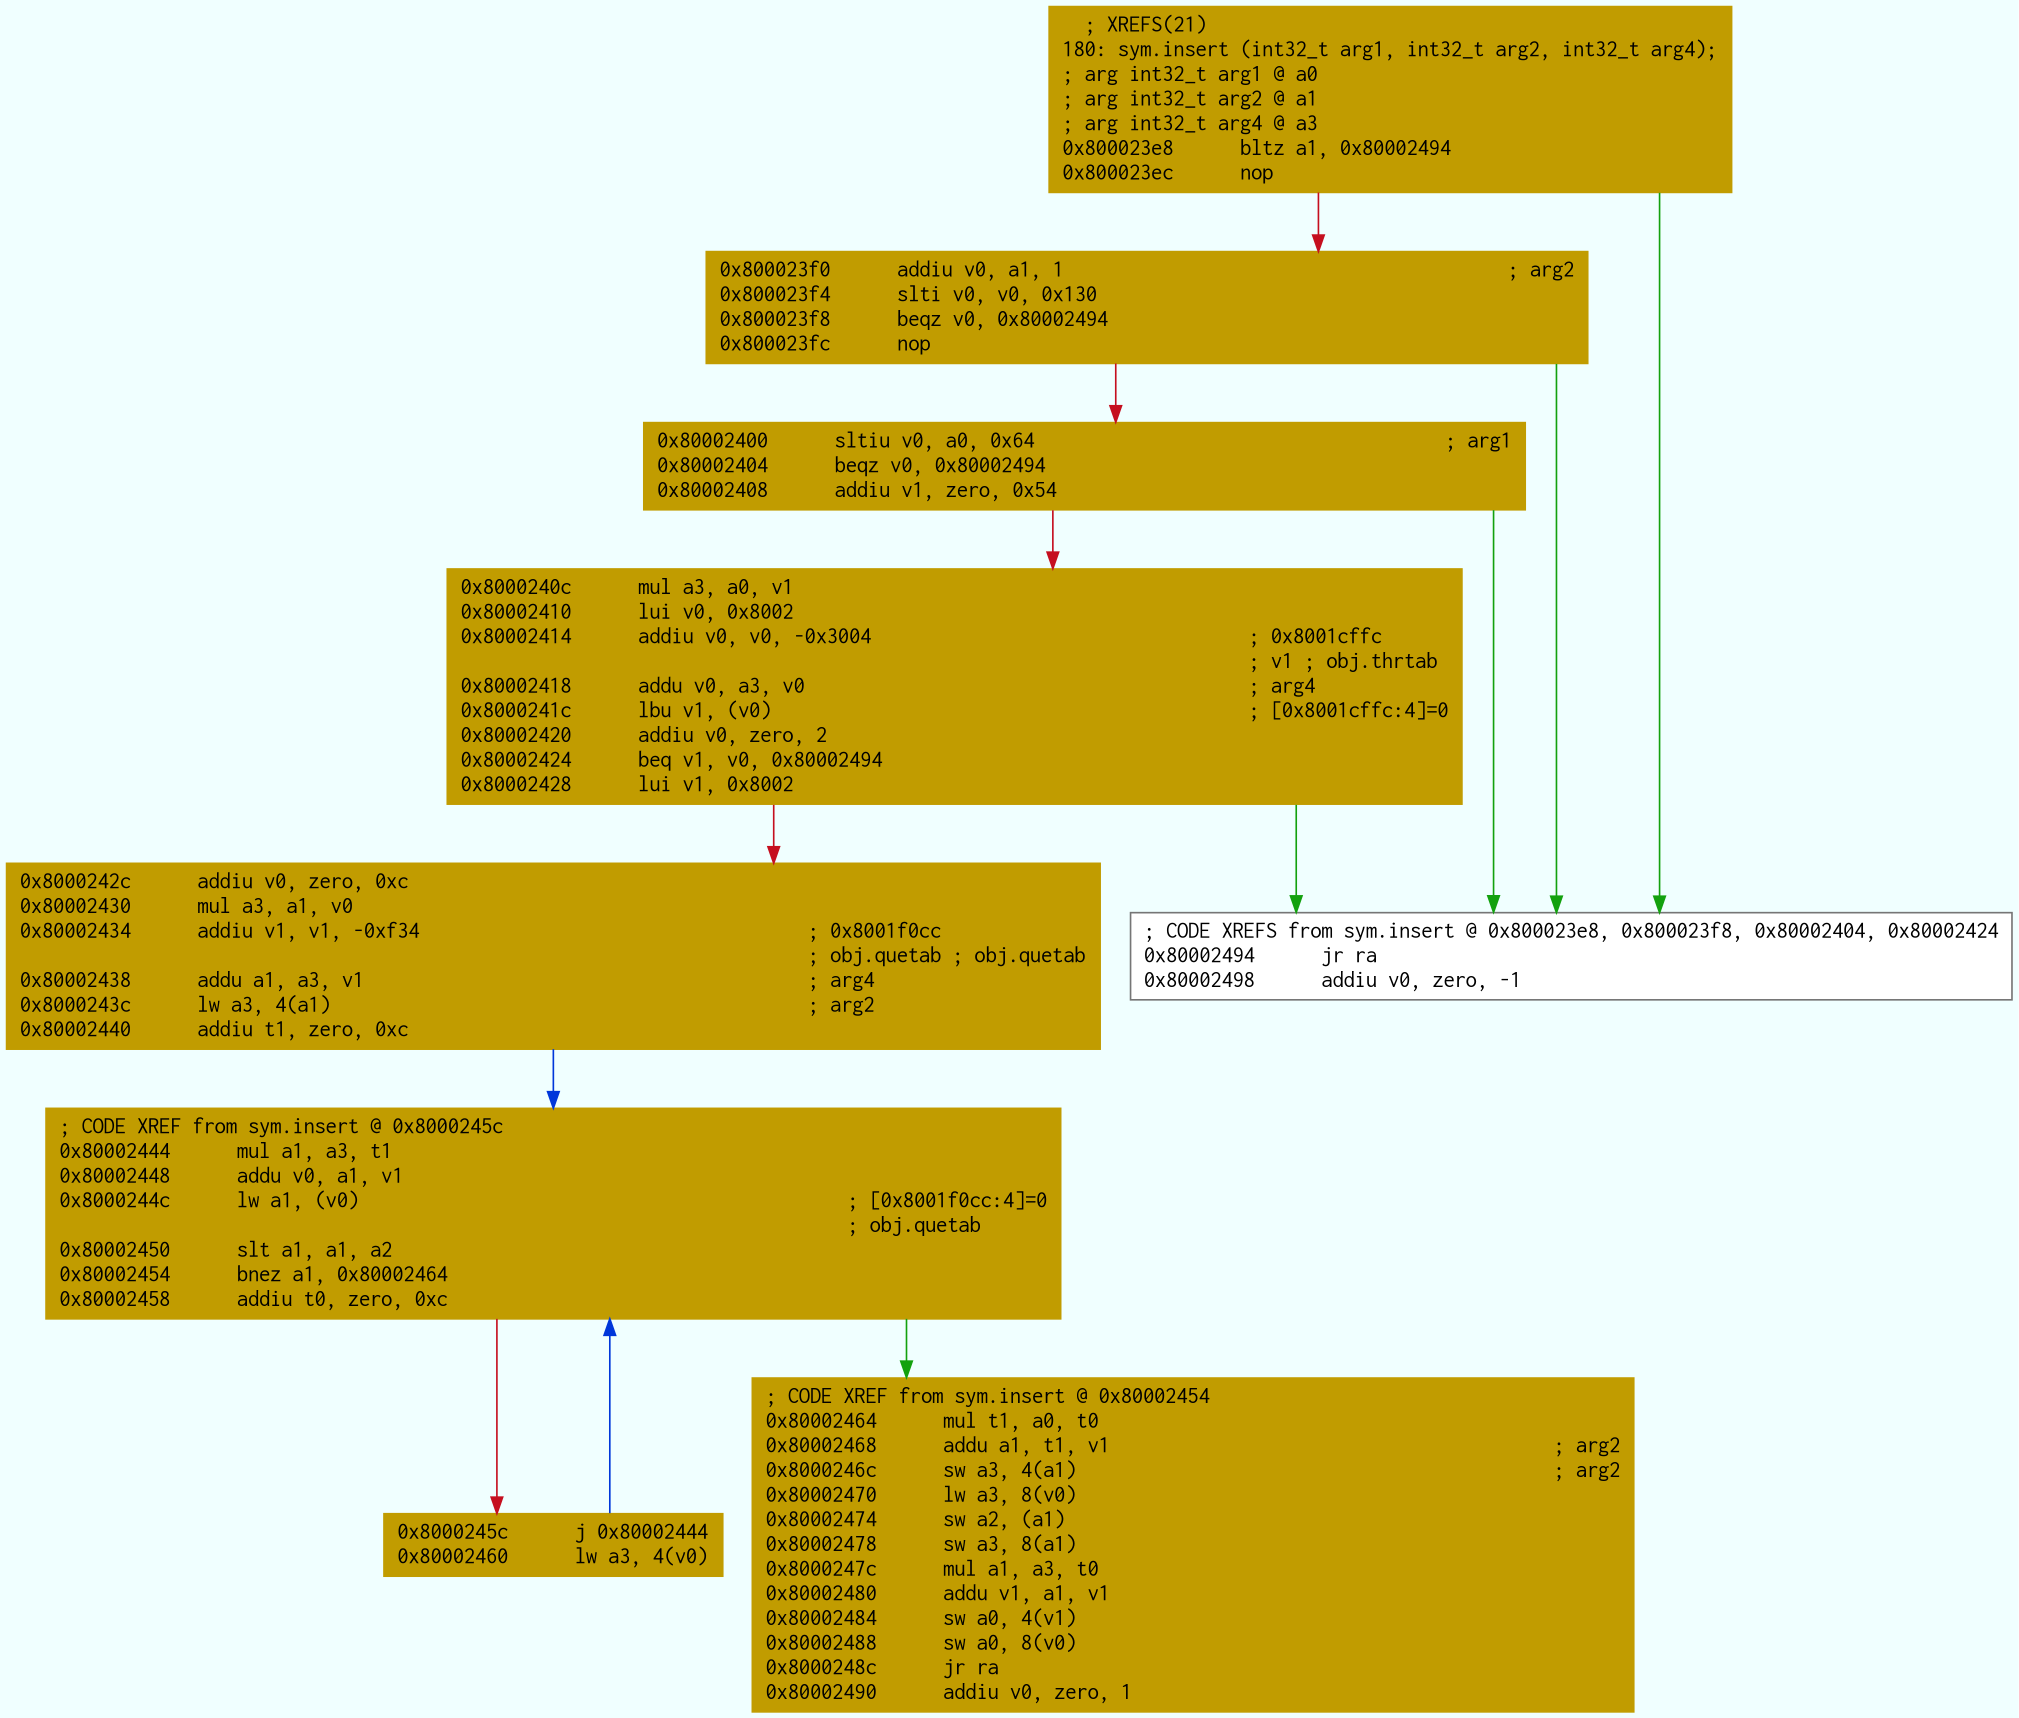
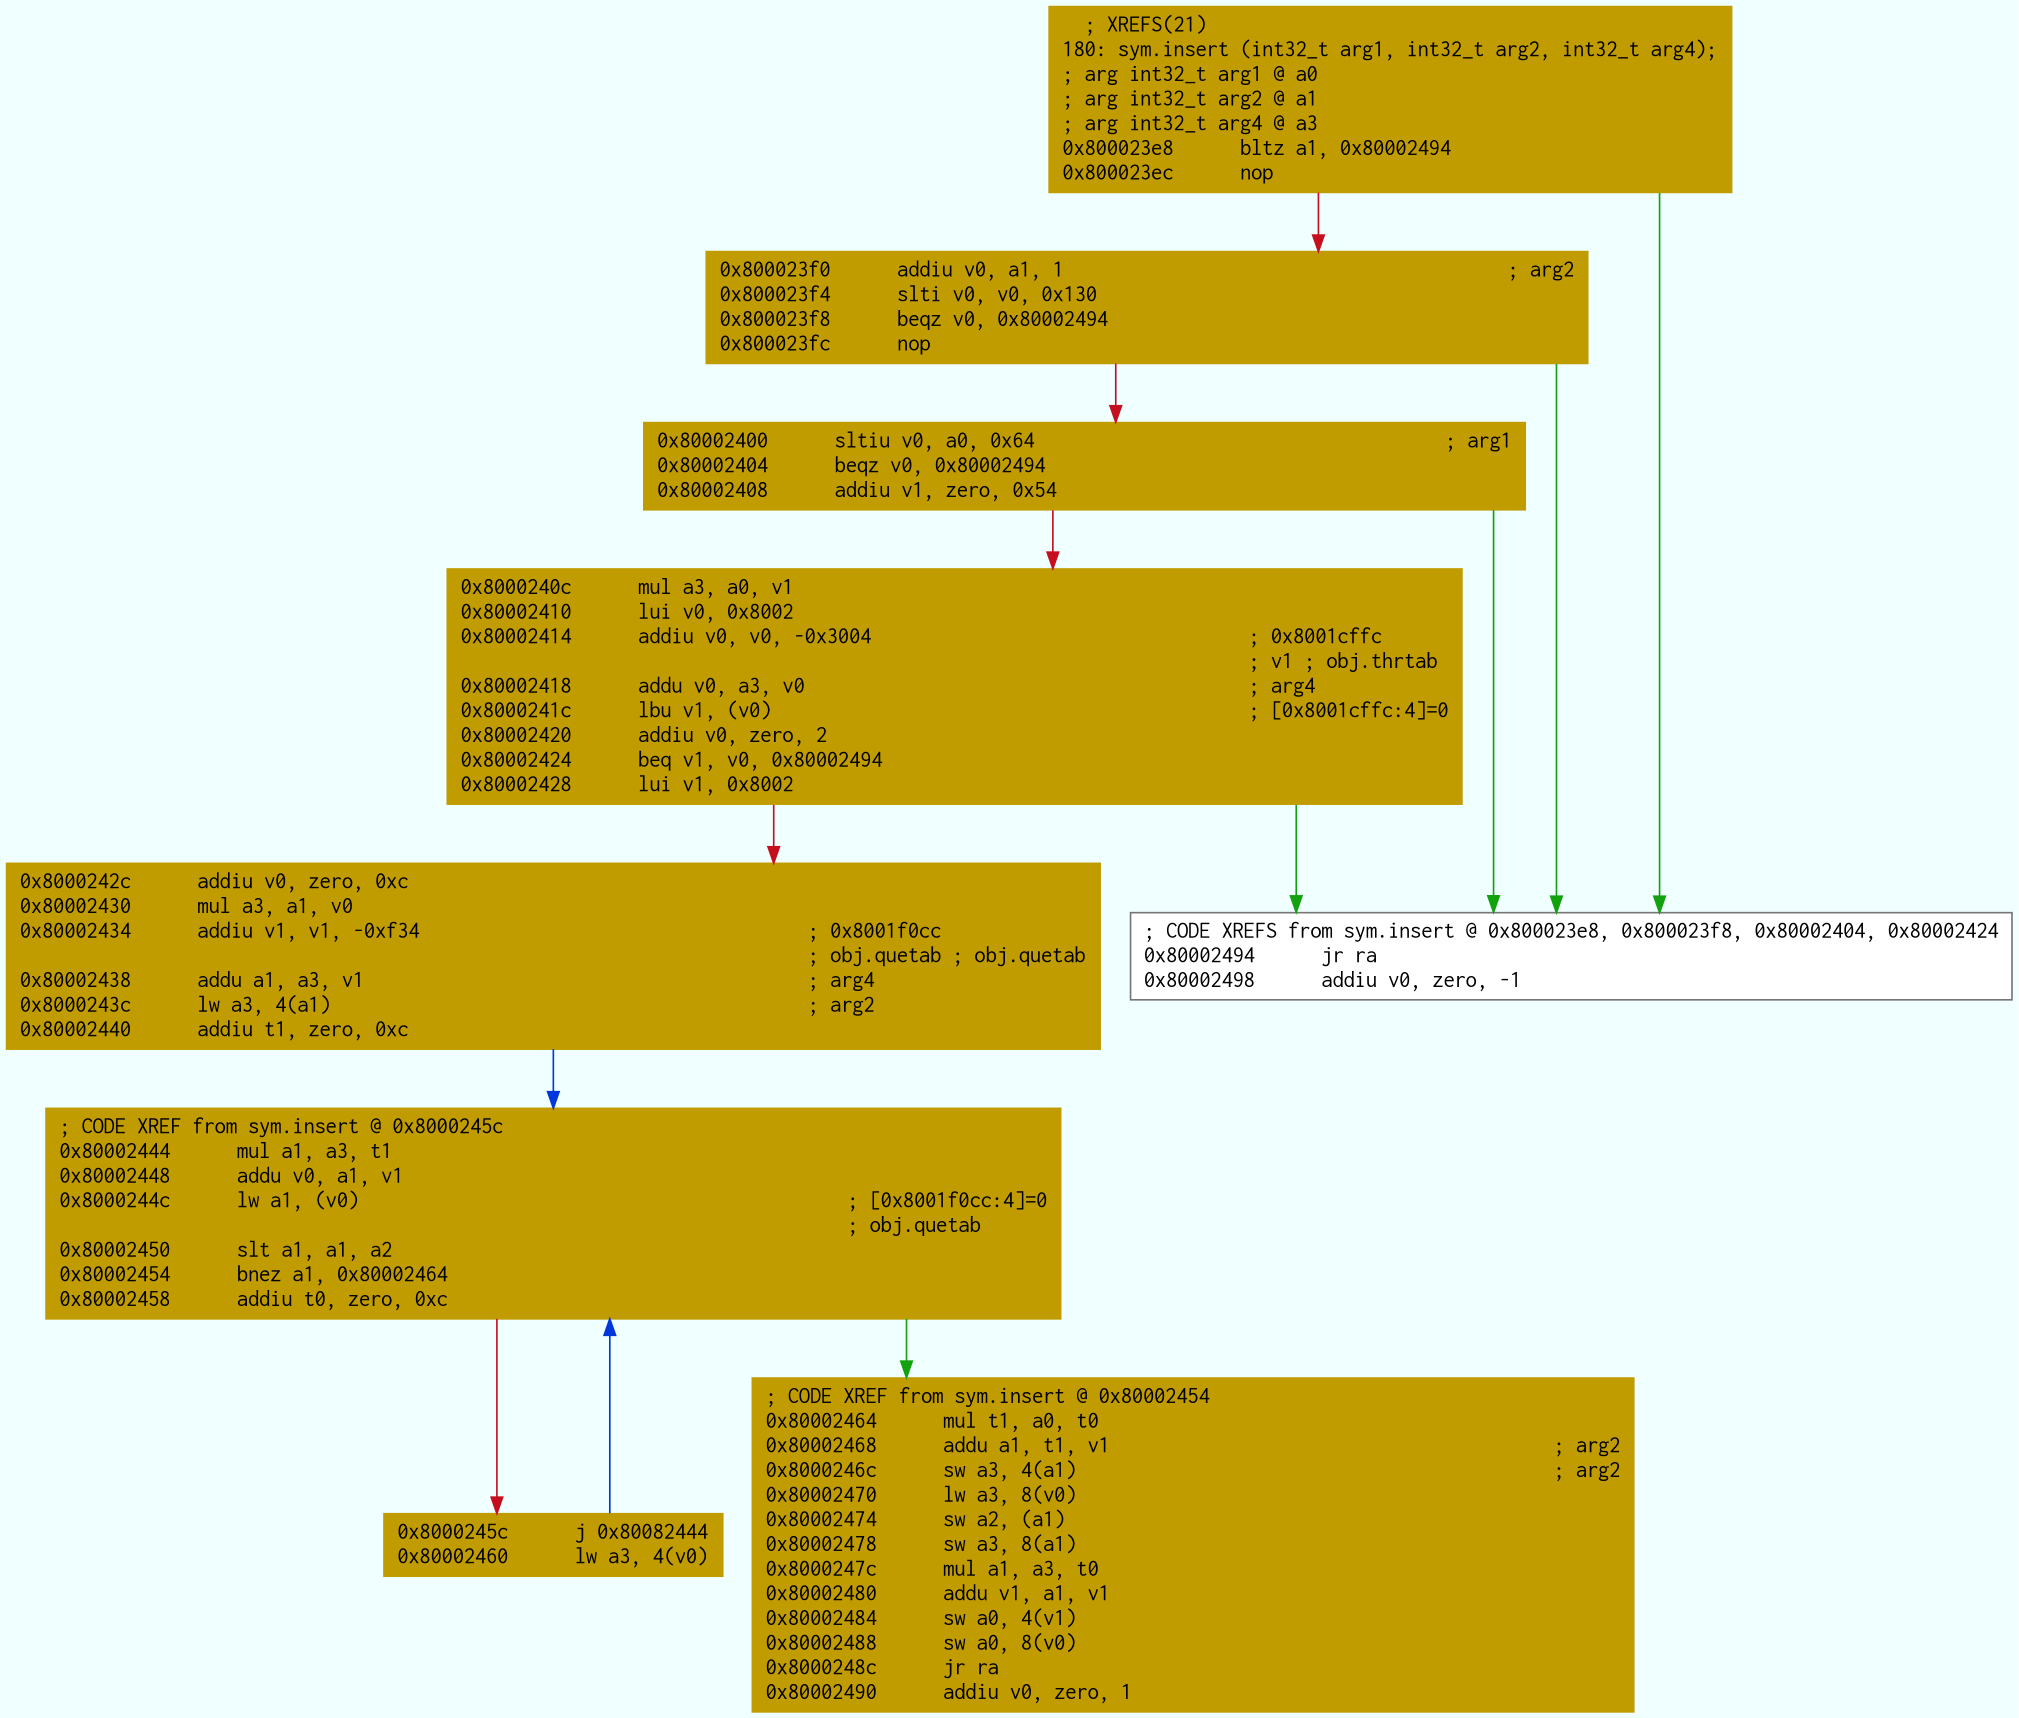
(553, 1545) -> (553, 1545)
